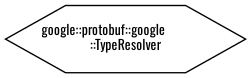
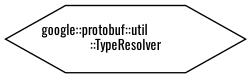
(126, 39) -> (126, 39)
